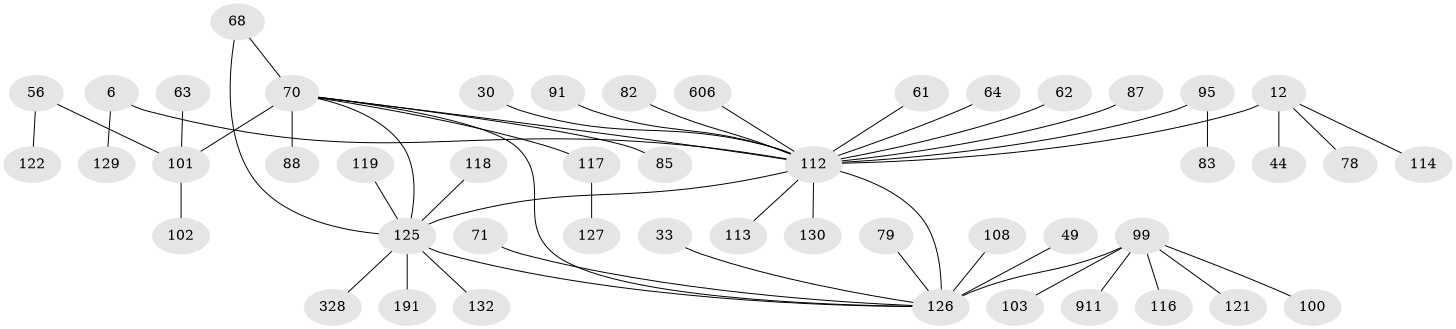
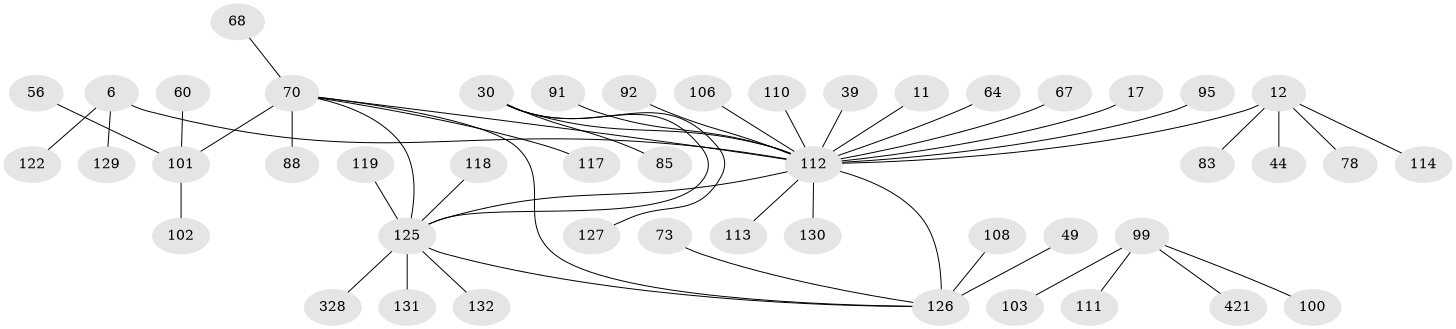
(183, 93) -> (183, 93)
(629, 93) -> (629, 93)
(703, 93) -> (703, 93)
none -> (777, 93)
none -> (850, 93)
(922, 93) -> (922, 93)
(1065, 93) -> (1065, 93)
(1136, 93) -> (1136, 93)
(483, 119) -> (576, 129)
(34, 129) -> (72, 129)
(1207, 129) -> (1243, 129)
(253, 177) -> (675, 198)
(592, 201) -> (724, 158)
(481, 236) -> none
(665, 236) -> (665, 236)
(886, 236) -> none
(1042, 272) -> none
(407, 307) -> (407, 307)
(1089, 307) -> (1089, 307)
(1164, 307) -> none
(1238, 307) -> (1238, 307)
